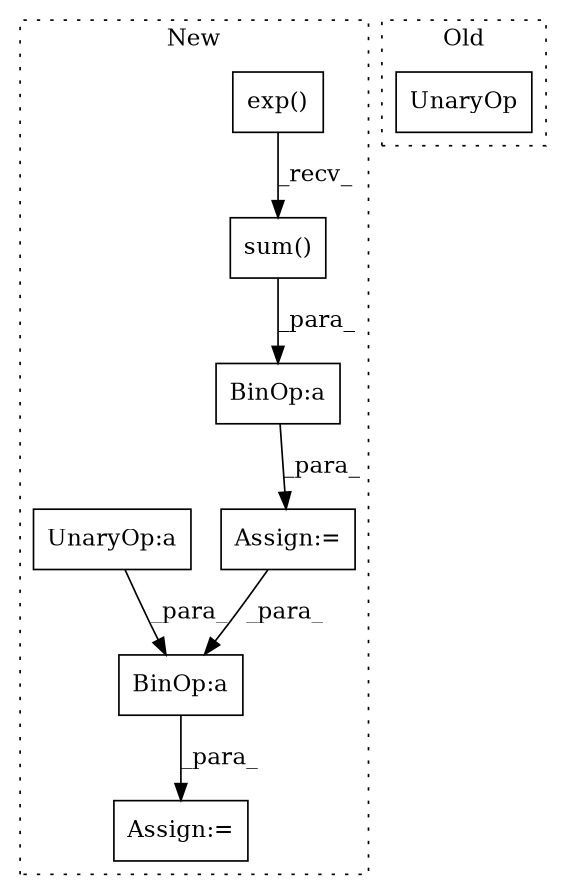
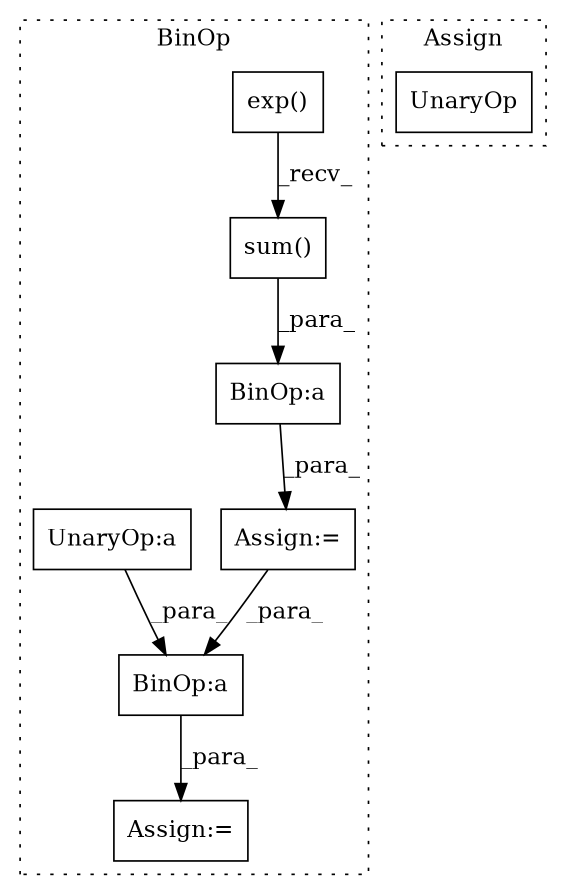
(194, 39) -> (194, 39)
(464, 39) -> (464, 39)
